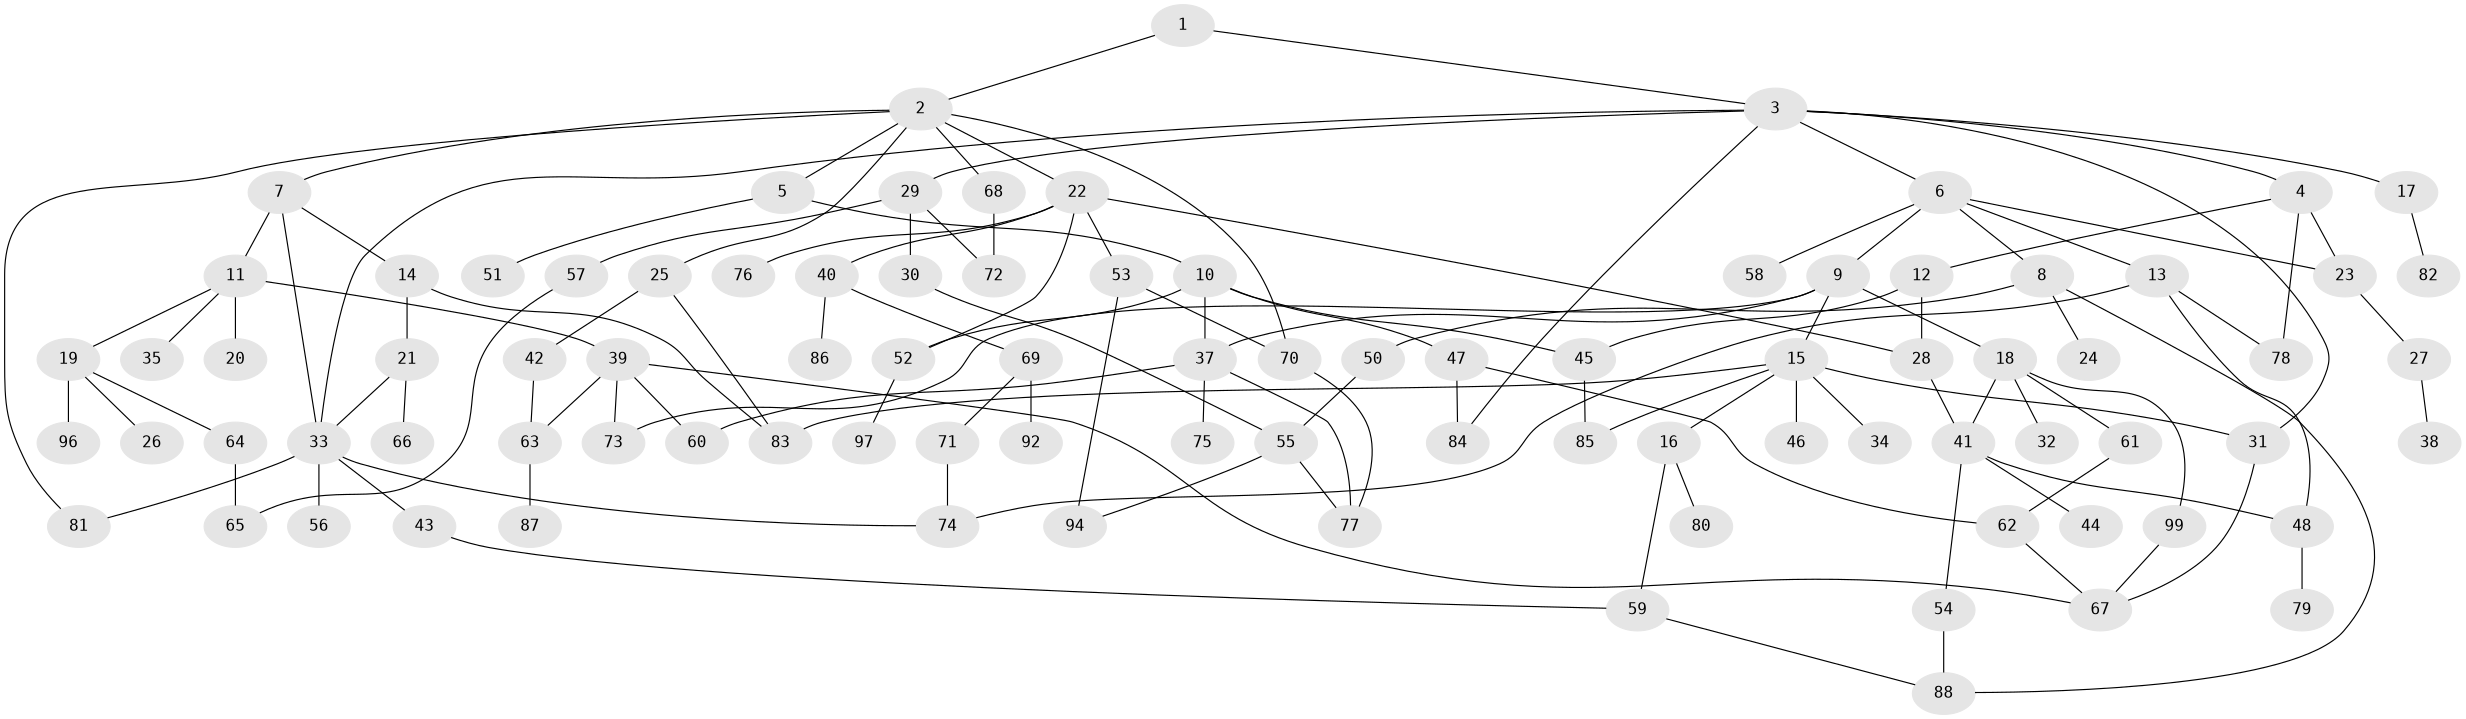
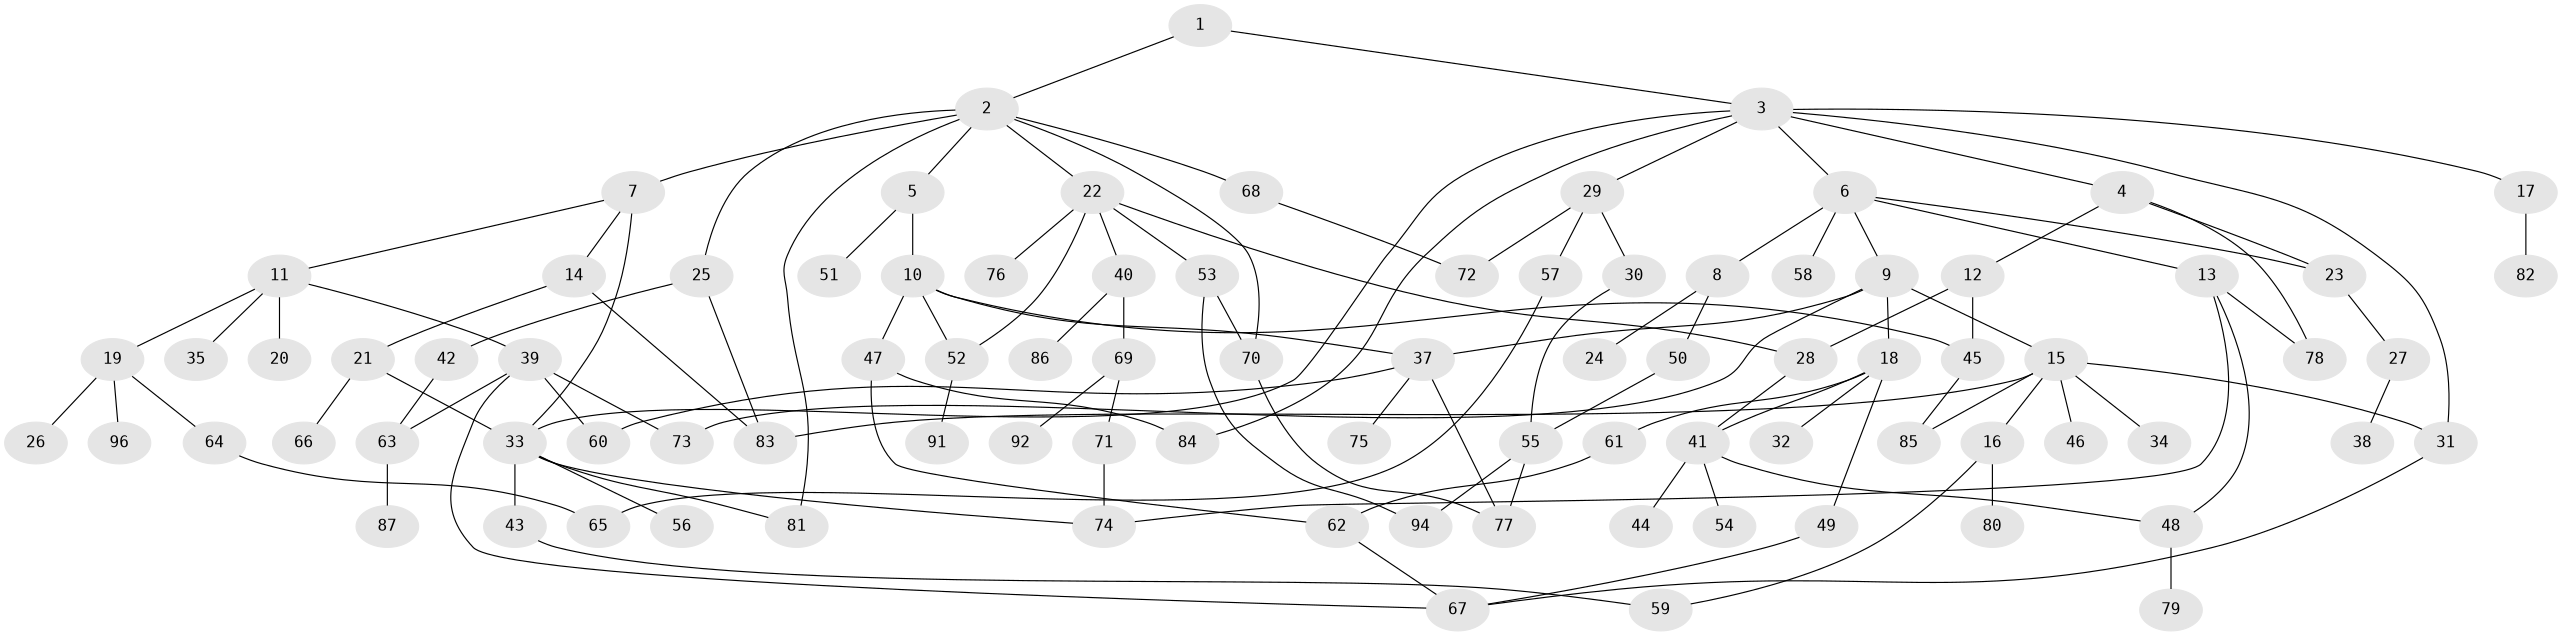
(864, 443) -> (937, 443)
(2174, 527) -> (1827, 527)
(1944, 694) -> none
